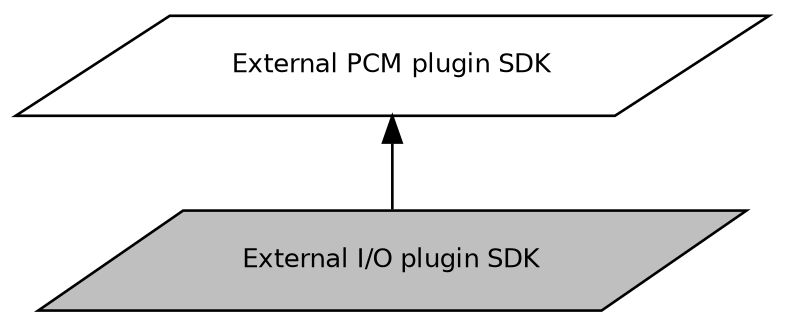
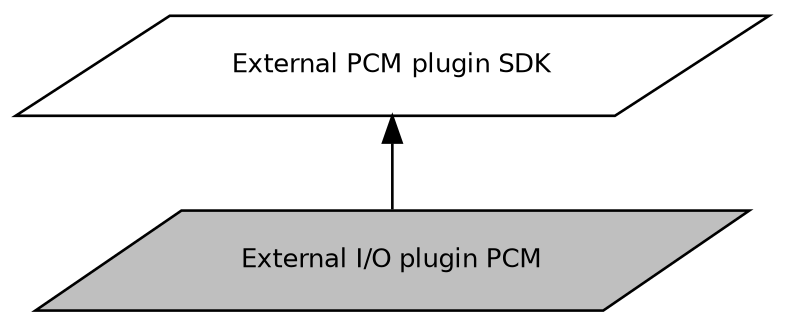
(392, 261) -> (392, 261)
